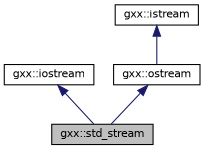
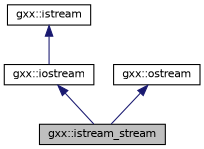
(157, 50) -> (49, 50)
(102, 134) -> (102, 134)
